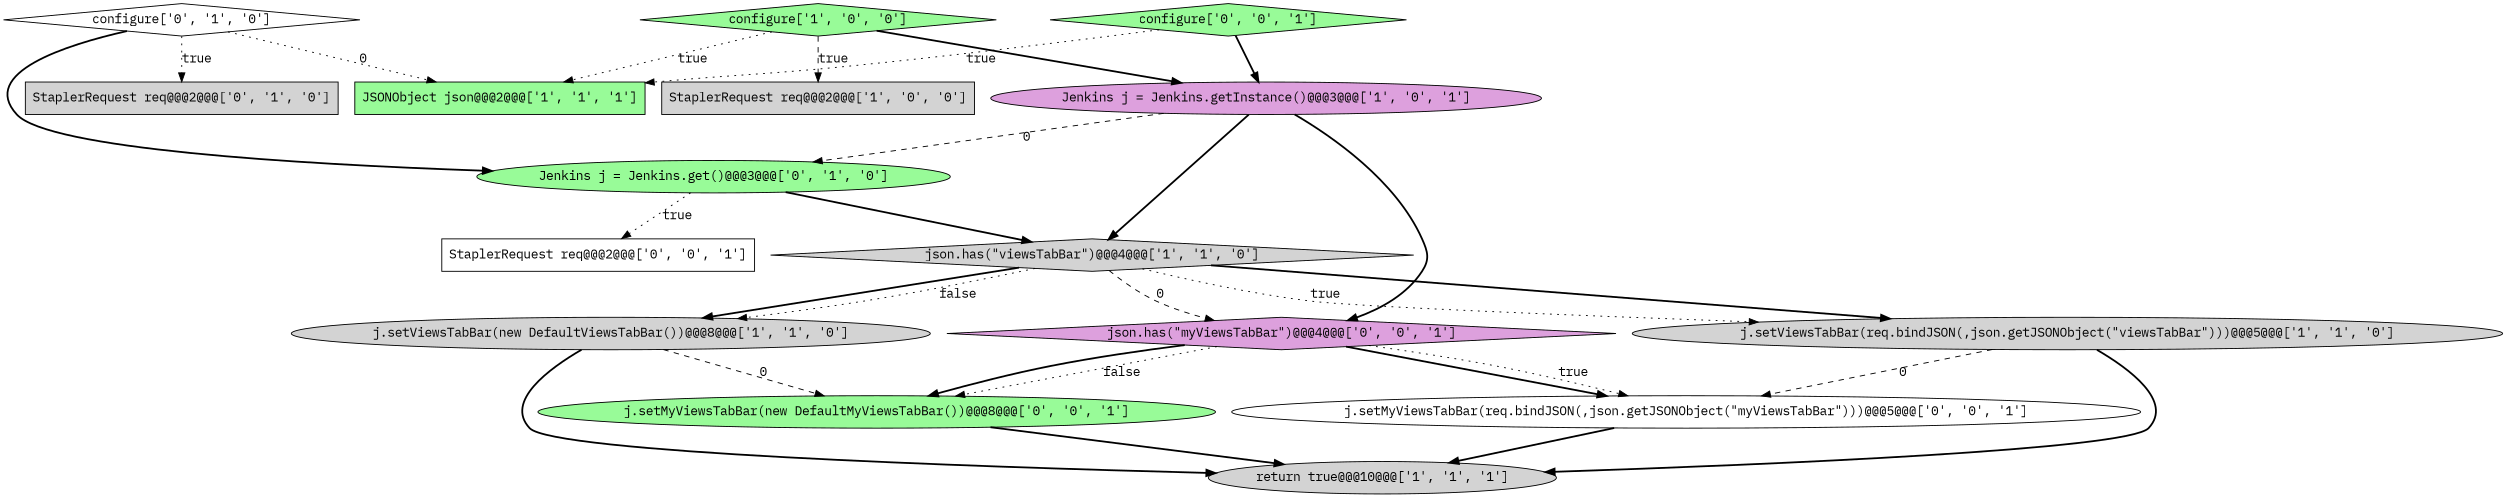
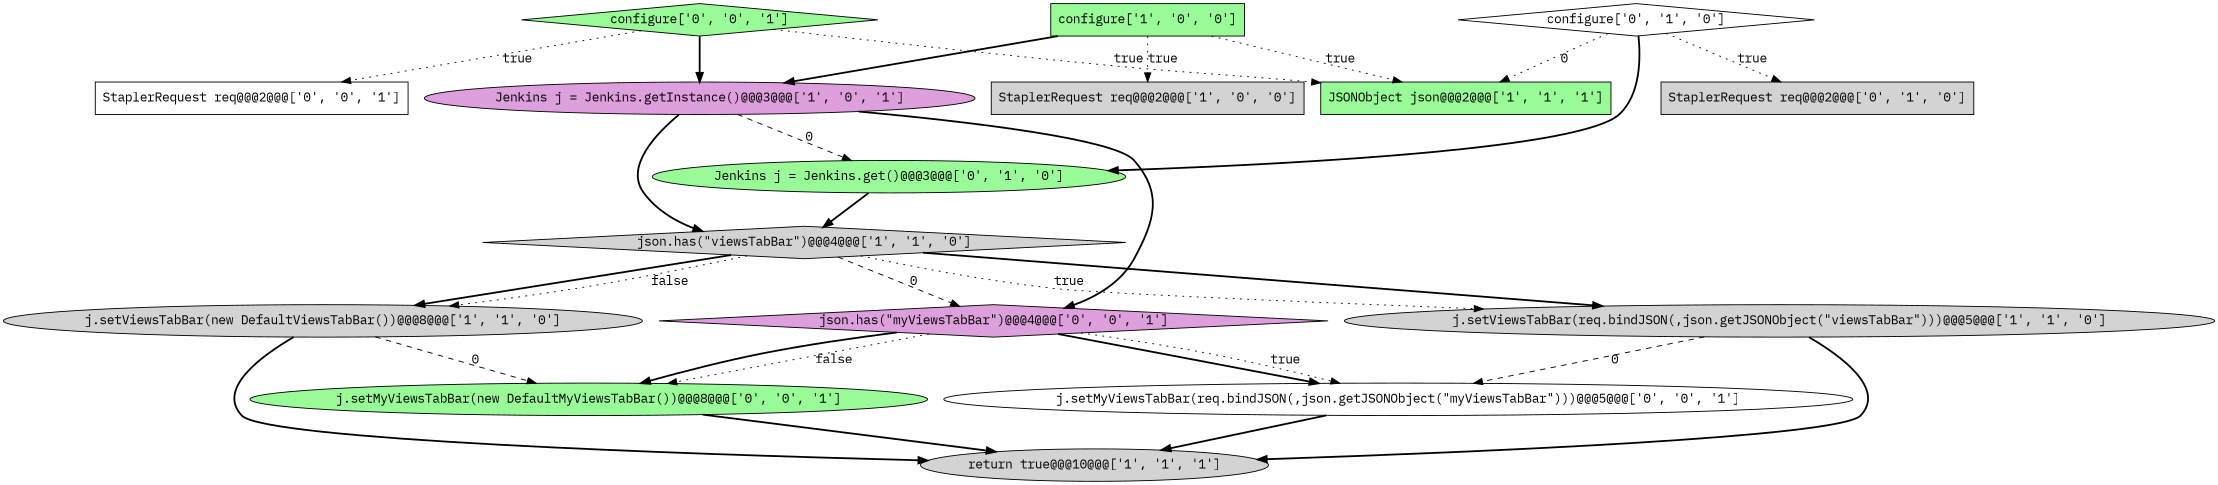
(818, 20) -> (1148, 20)
(818, 55) -> (1148, 55)
(660, 213) -> (496, 56)
